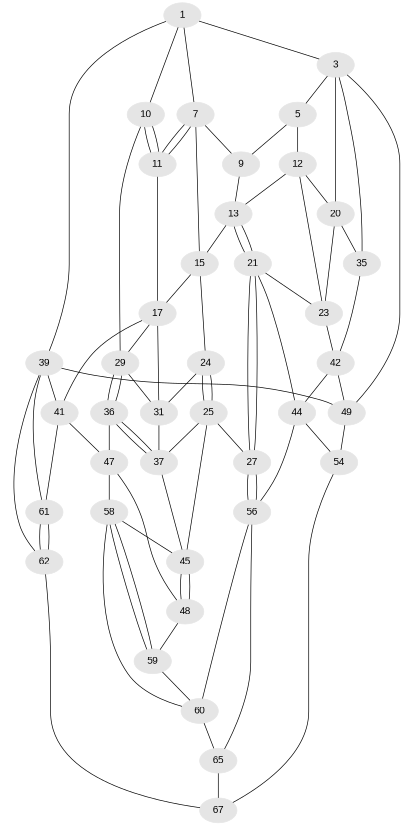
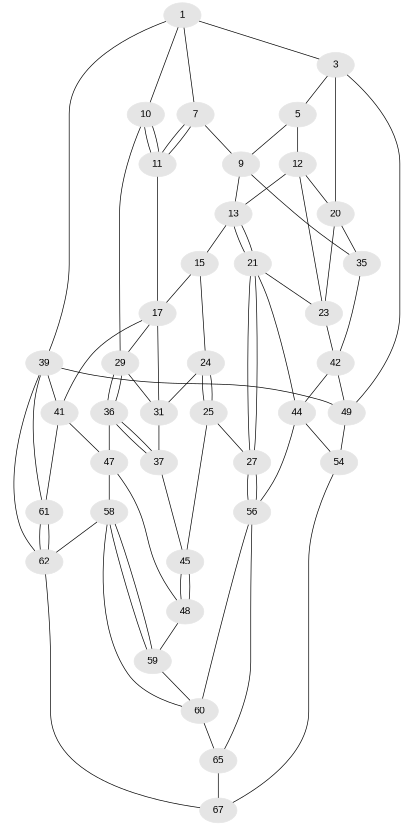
(357, 164) -> (299, 217)
(198, 189) -> none
(184, 438) -> none
(141, 533) -> (77, 537)
